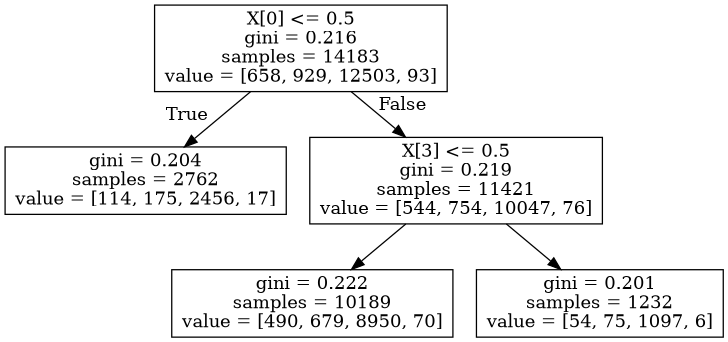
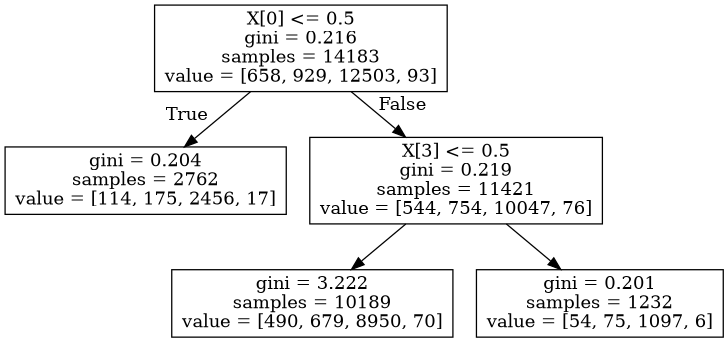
(312, 303) -> (312, 303)
